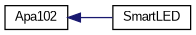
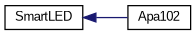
(97, 18) -> (112, 18)
